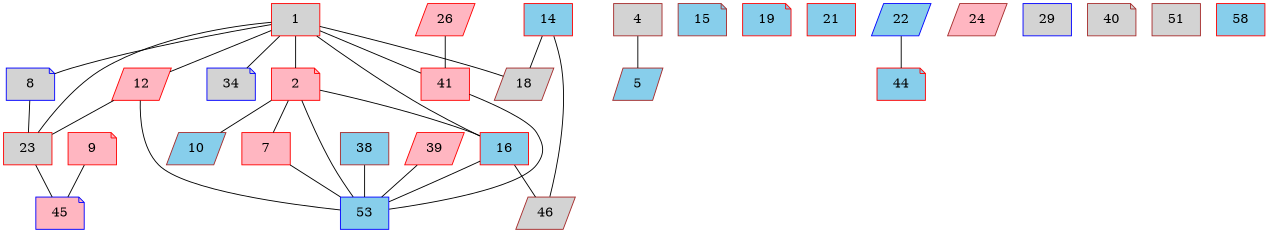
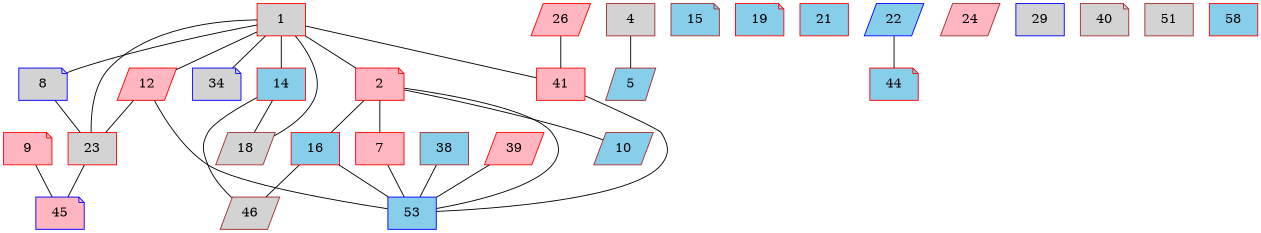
(396, 90) -> (281, 52)
